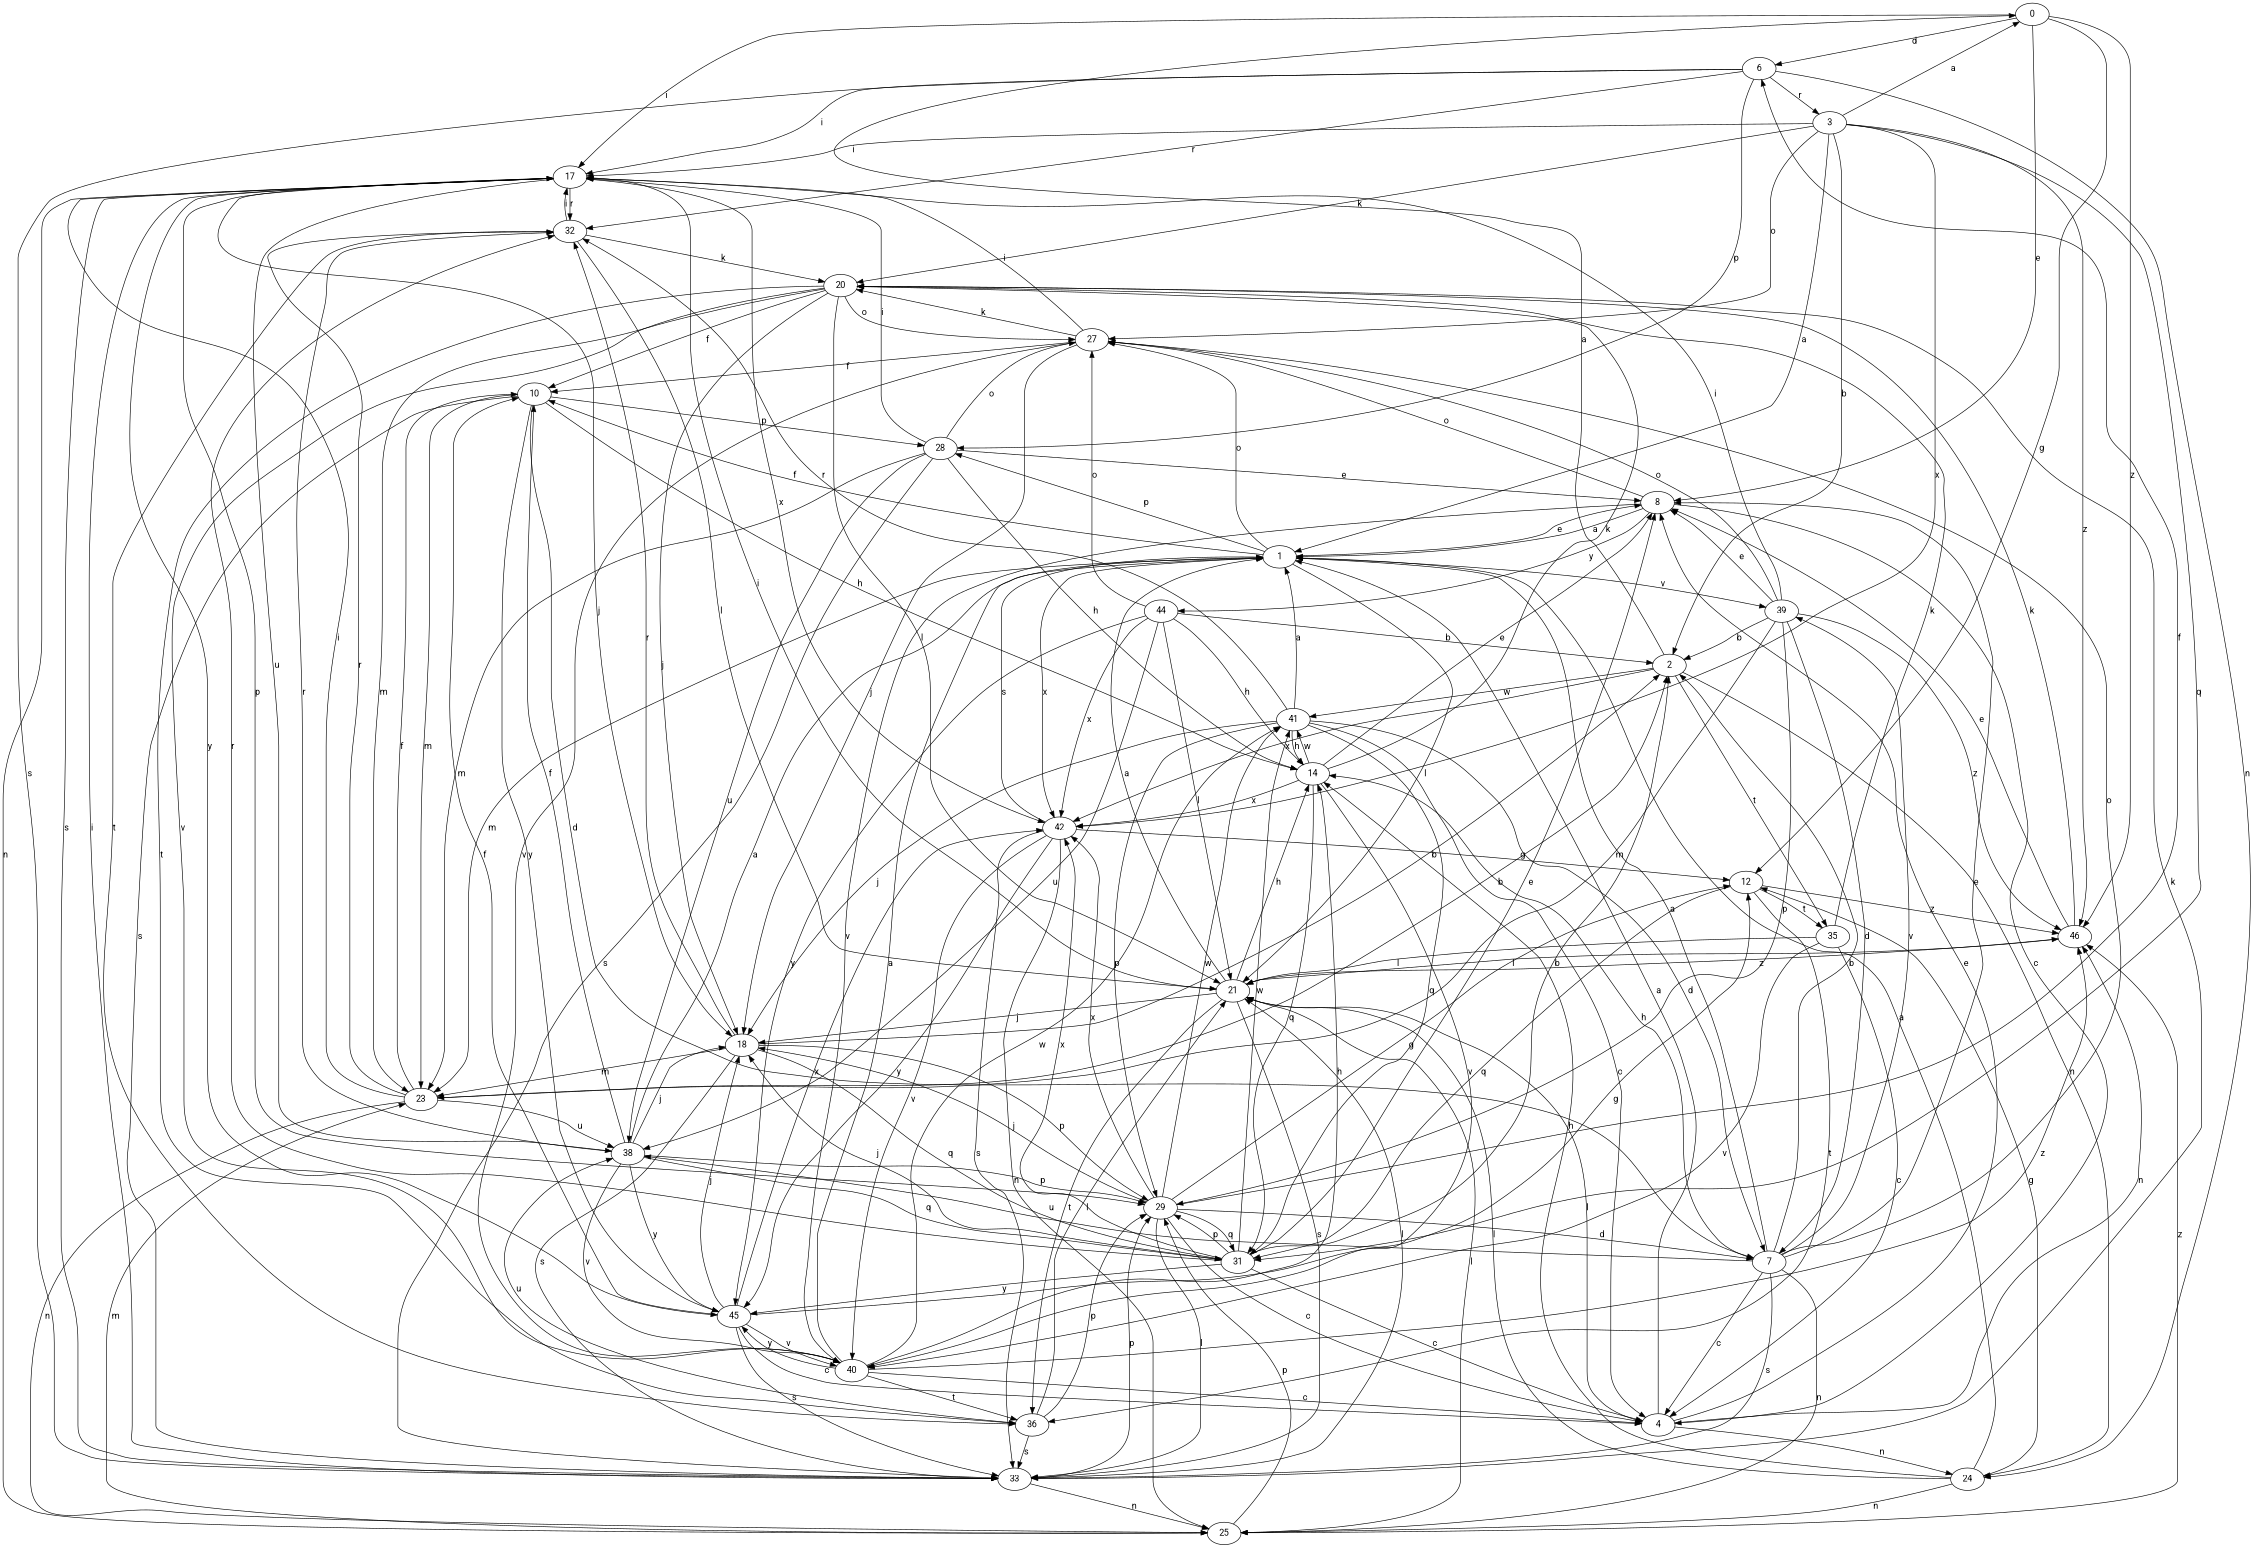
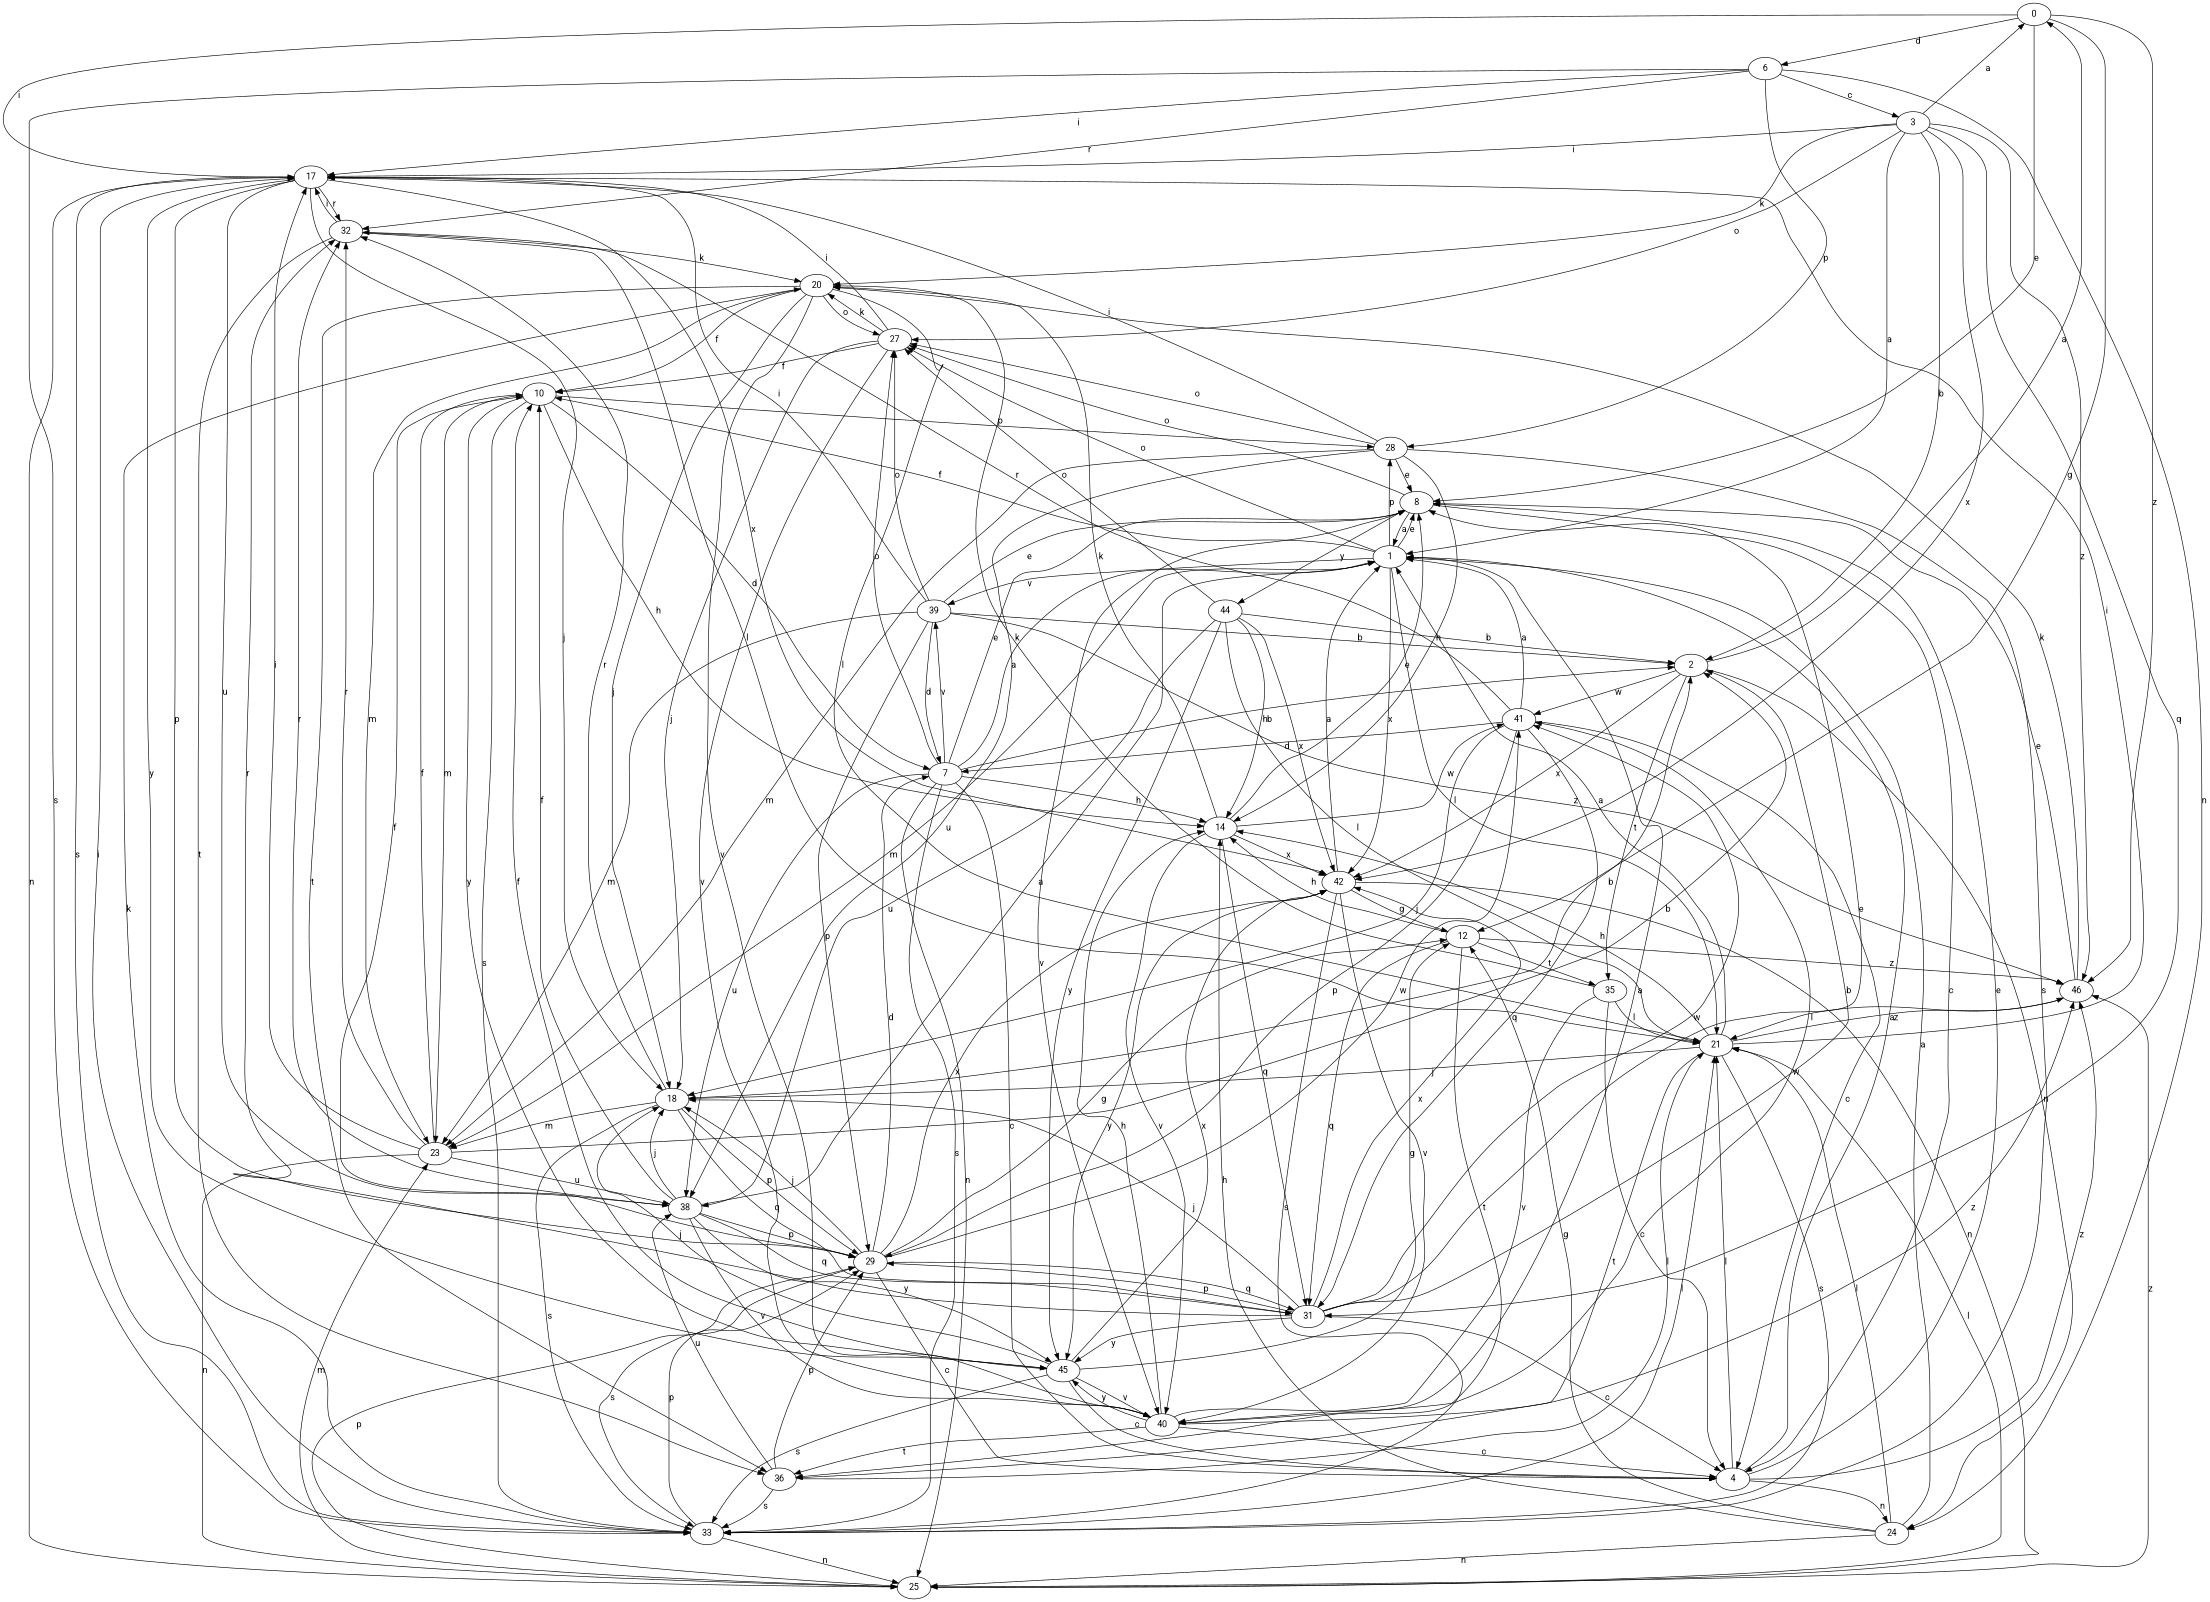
(1800, 96) -> (1850, 96)
(1004, 693) -> (1329, 720)
(1293, 746) -> (1328, 901)
(2155, 886) -> (358, 999)
(2141, 1181) -> (2082, 1235)
(1202, 1344) -> (613, 1398)
